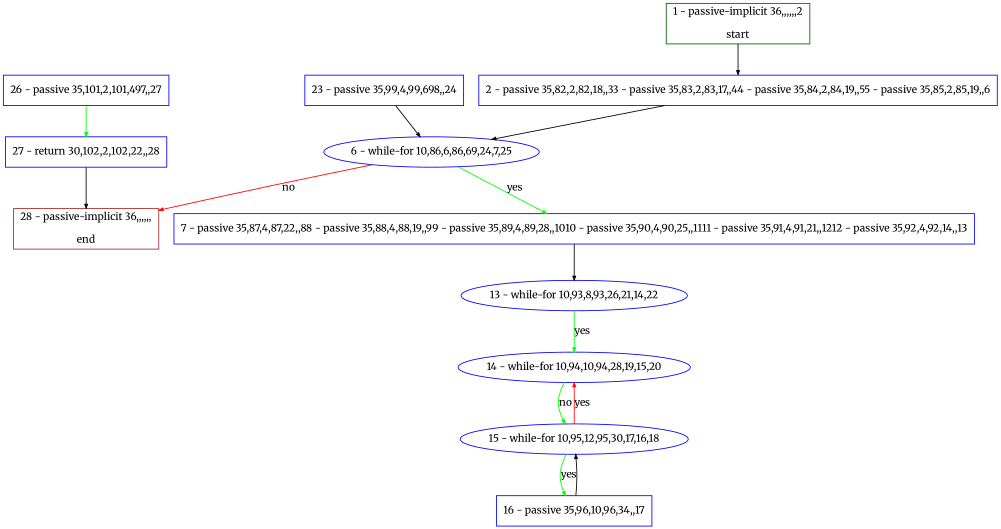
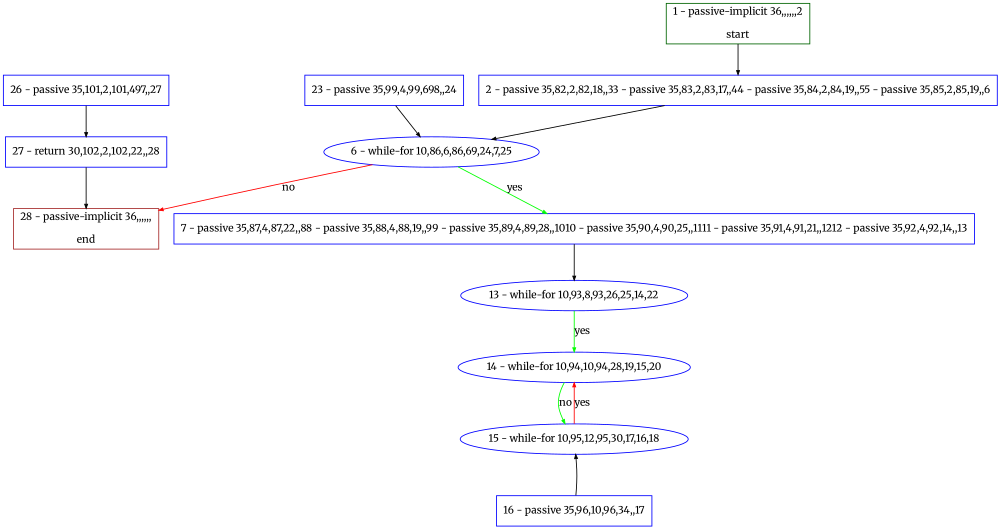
(86, 119) -> (86, 119)
(574, 296) -> (574, 296)
(560, 473) -> none
